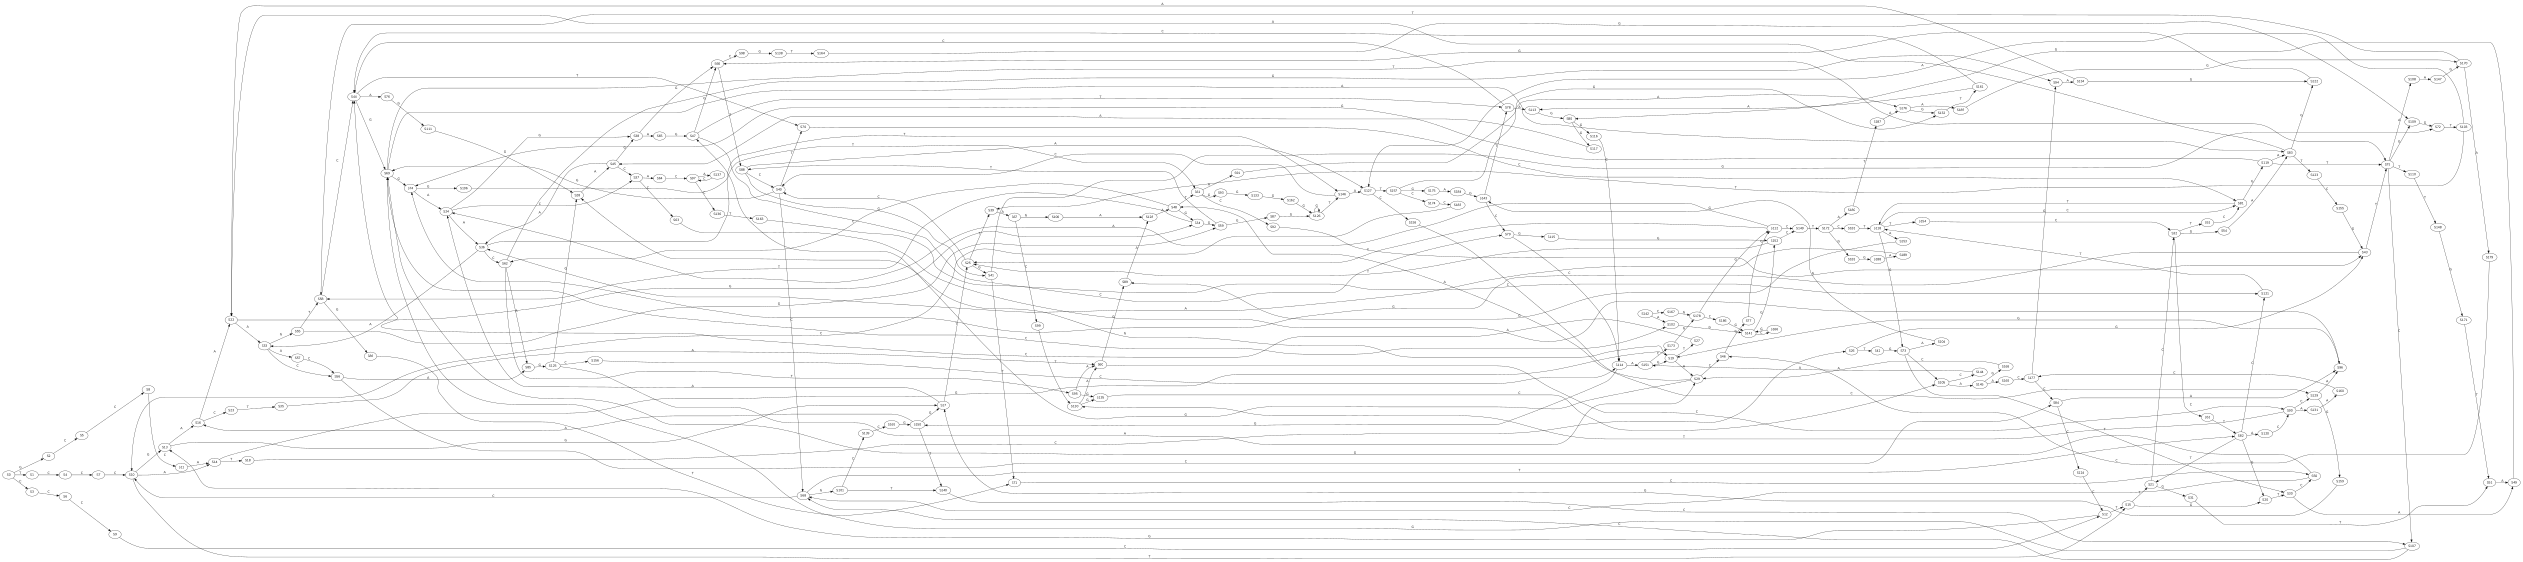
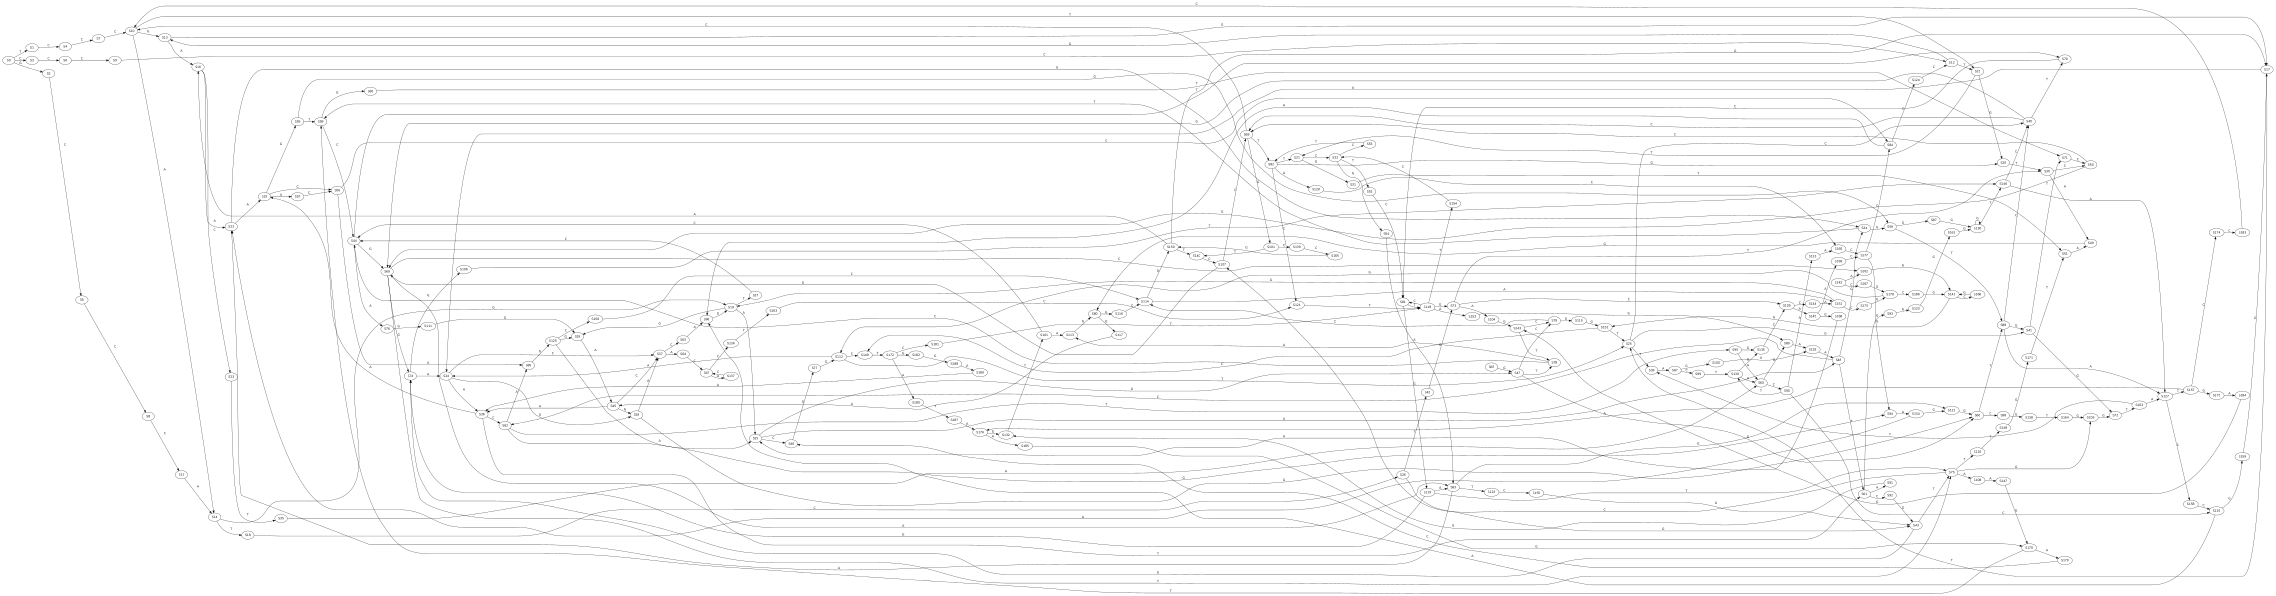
(647, 136) -> (648, 384)
(2282, 426) -> (1587, 184)
